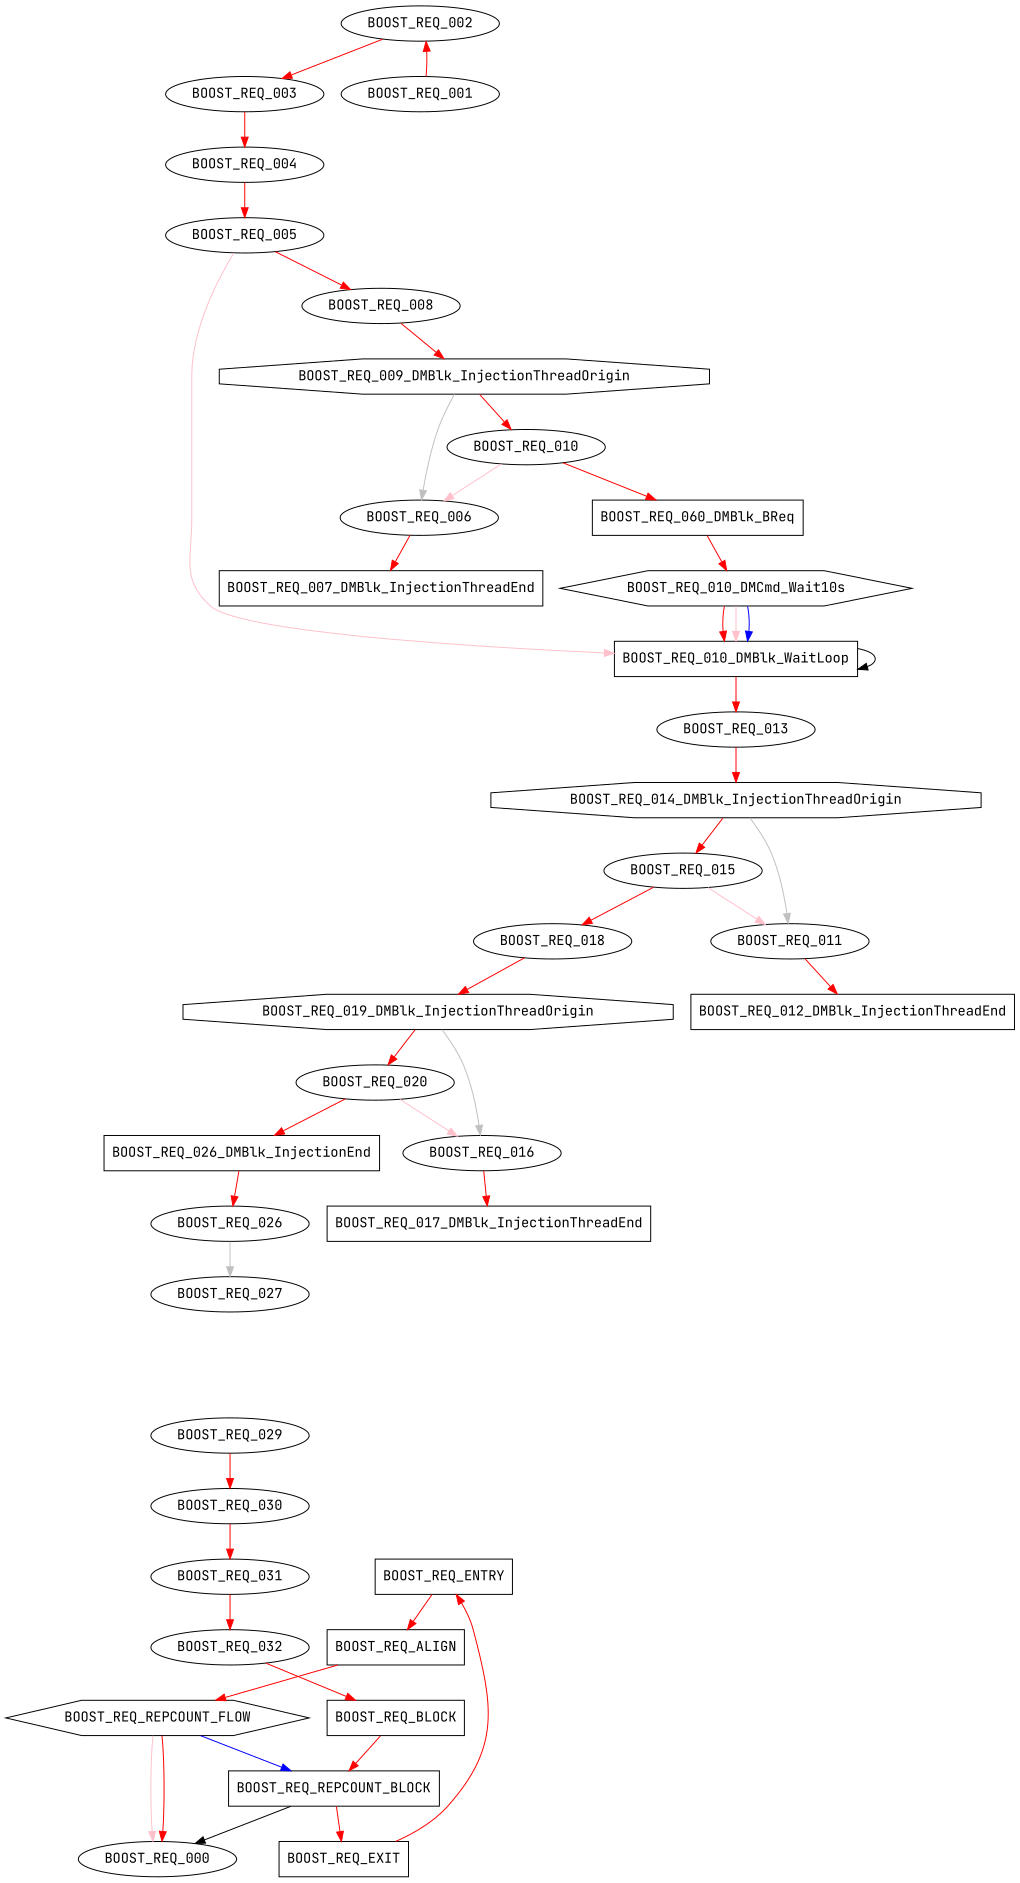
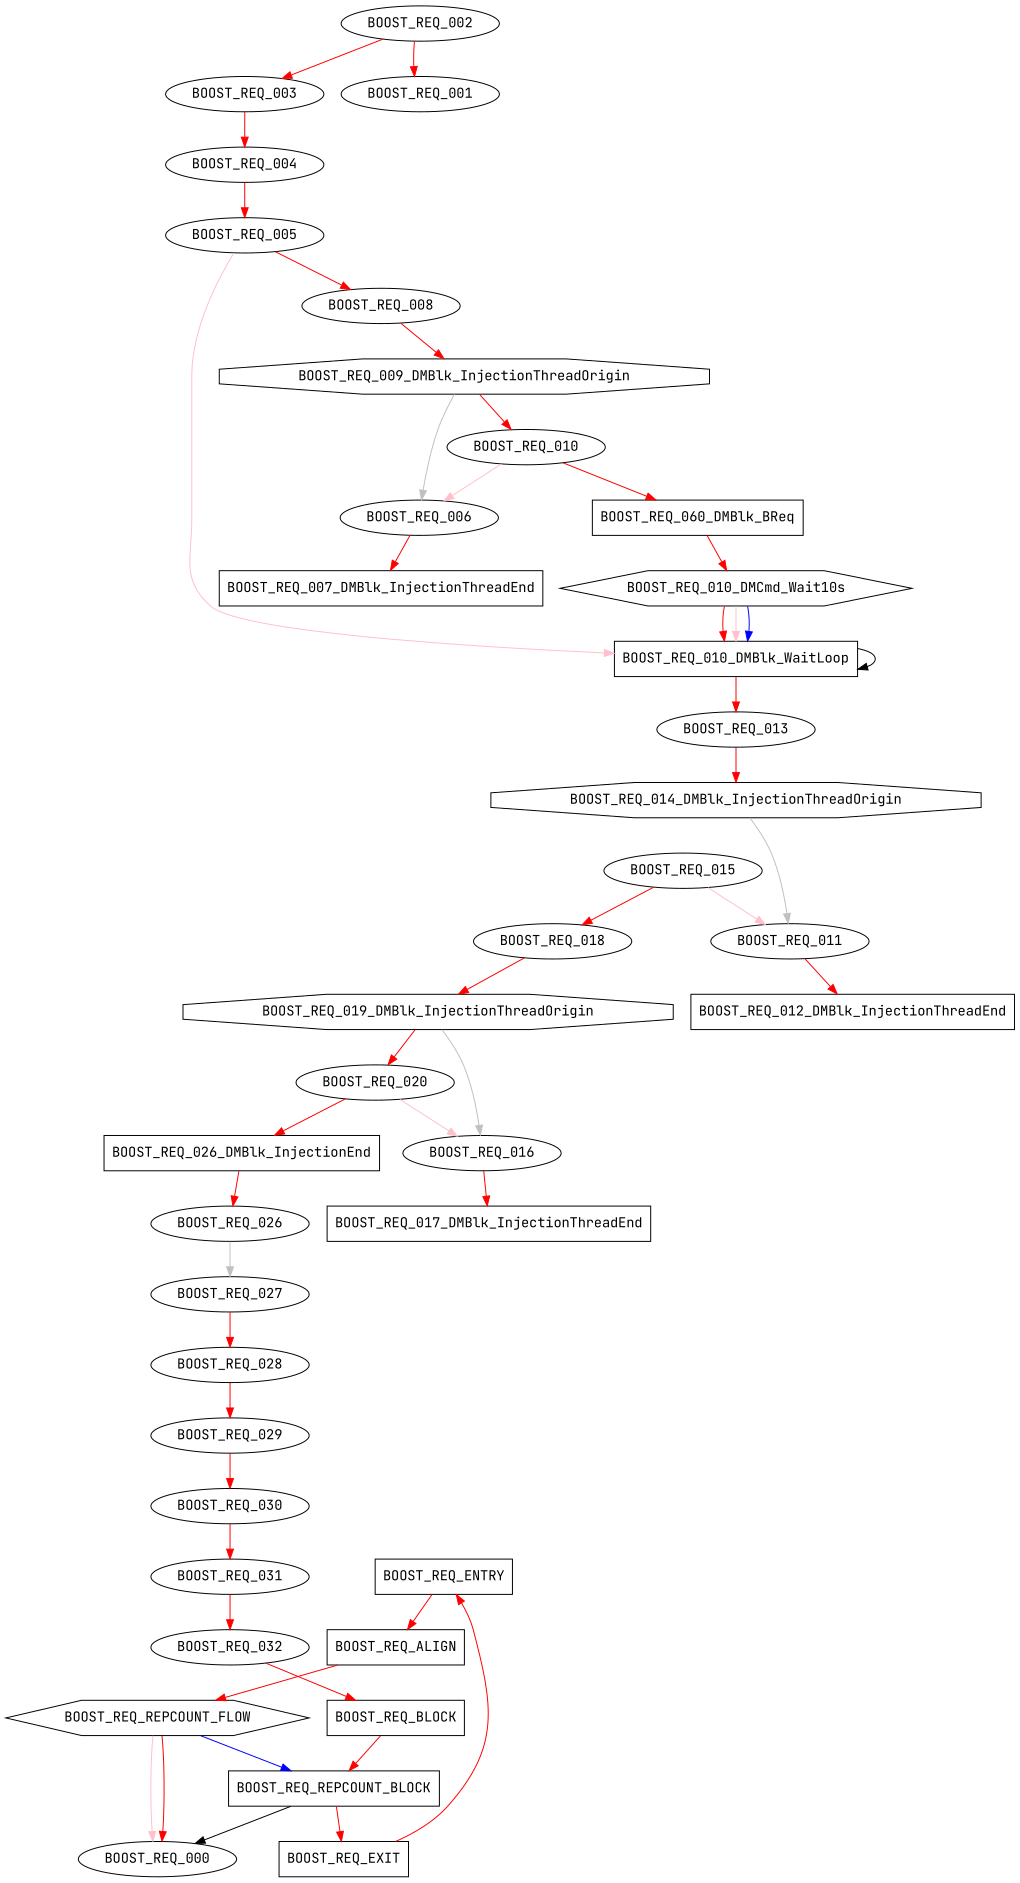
(427, 64) -> (414, 54)
(712, 832) -> none
none -> (230, 1365)
